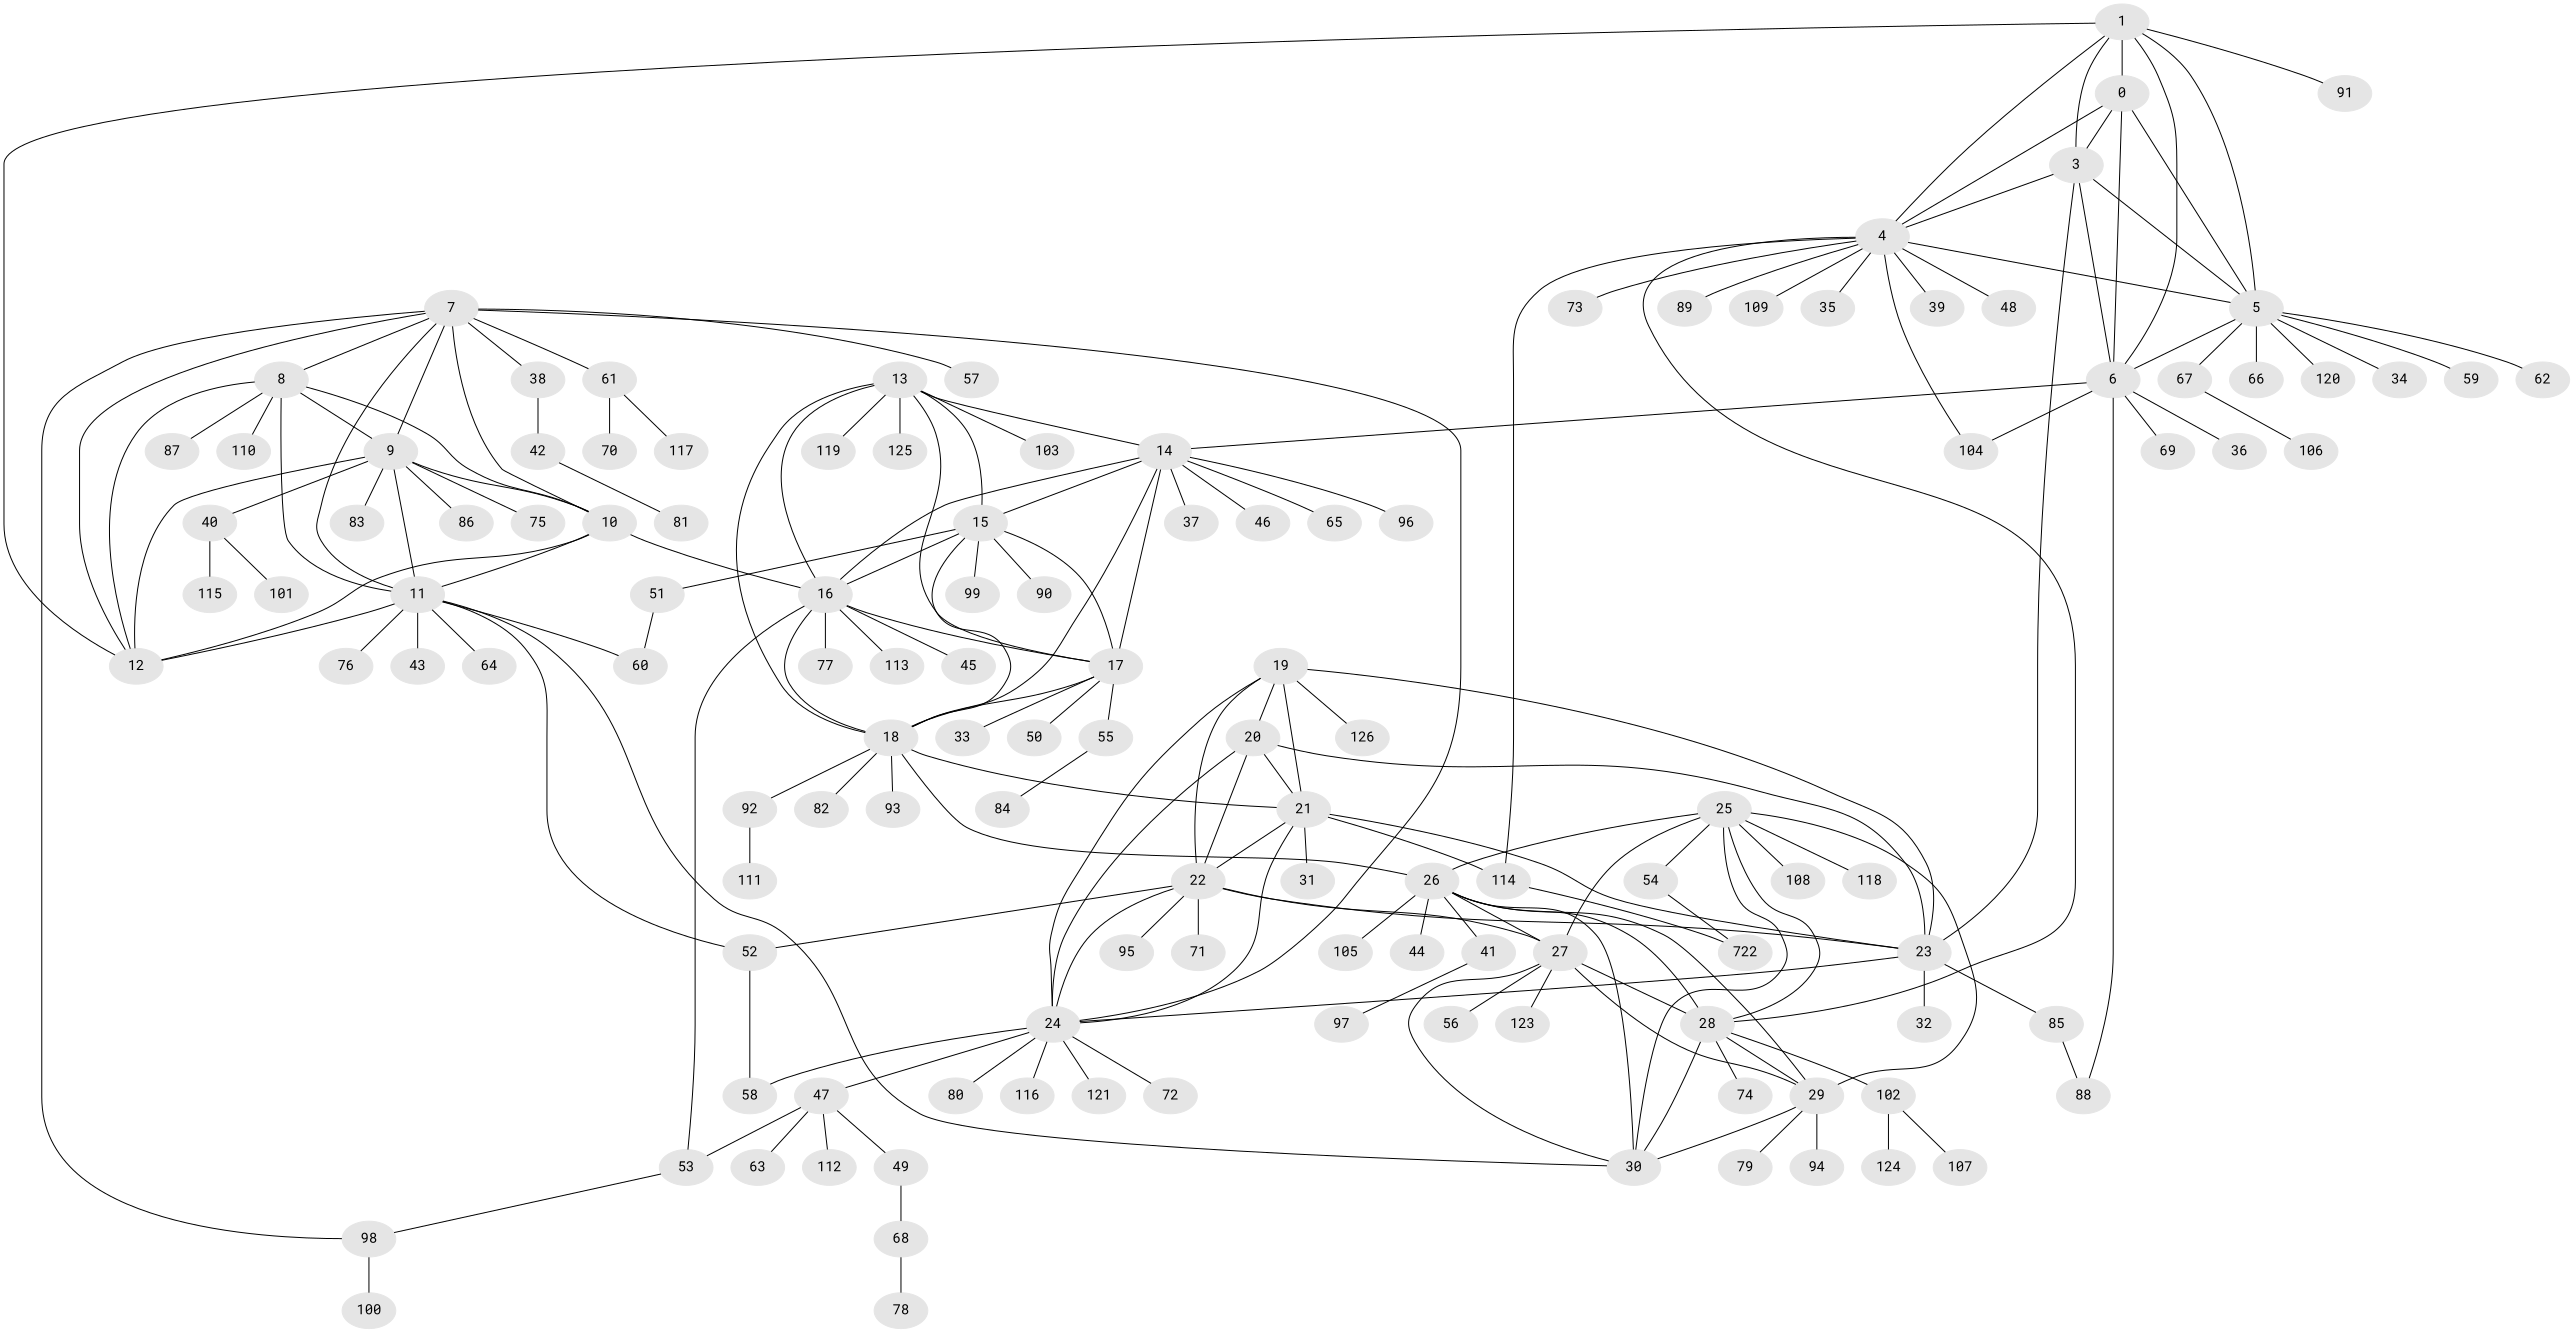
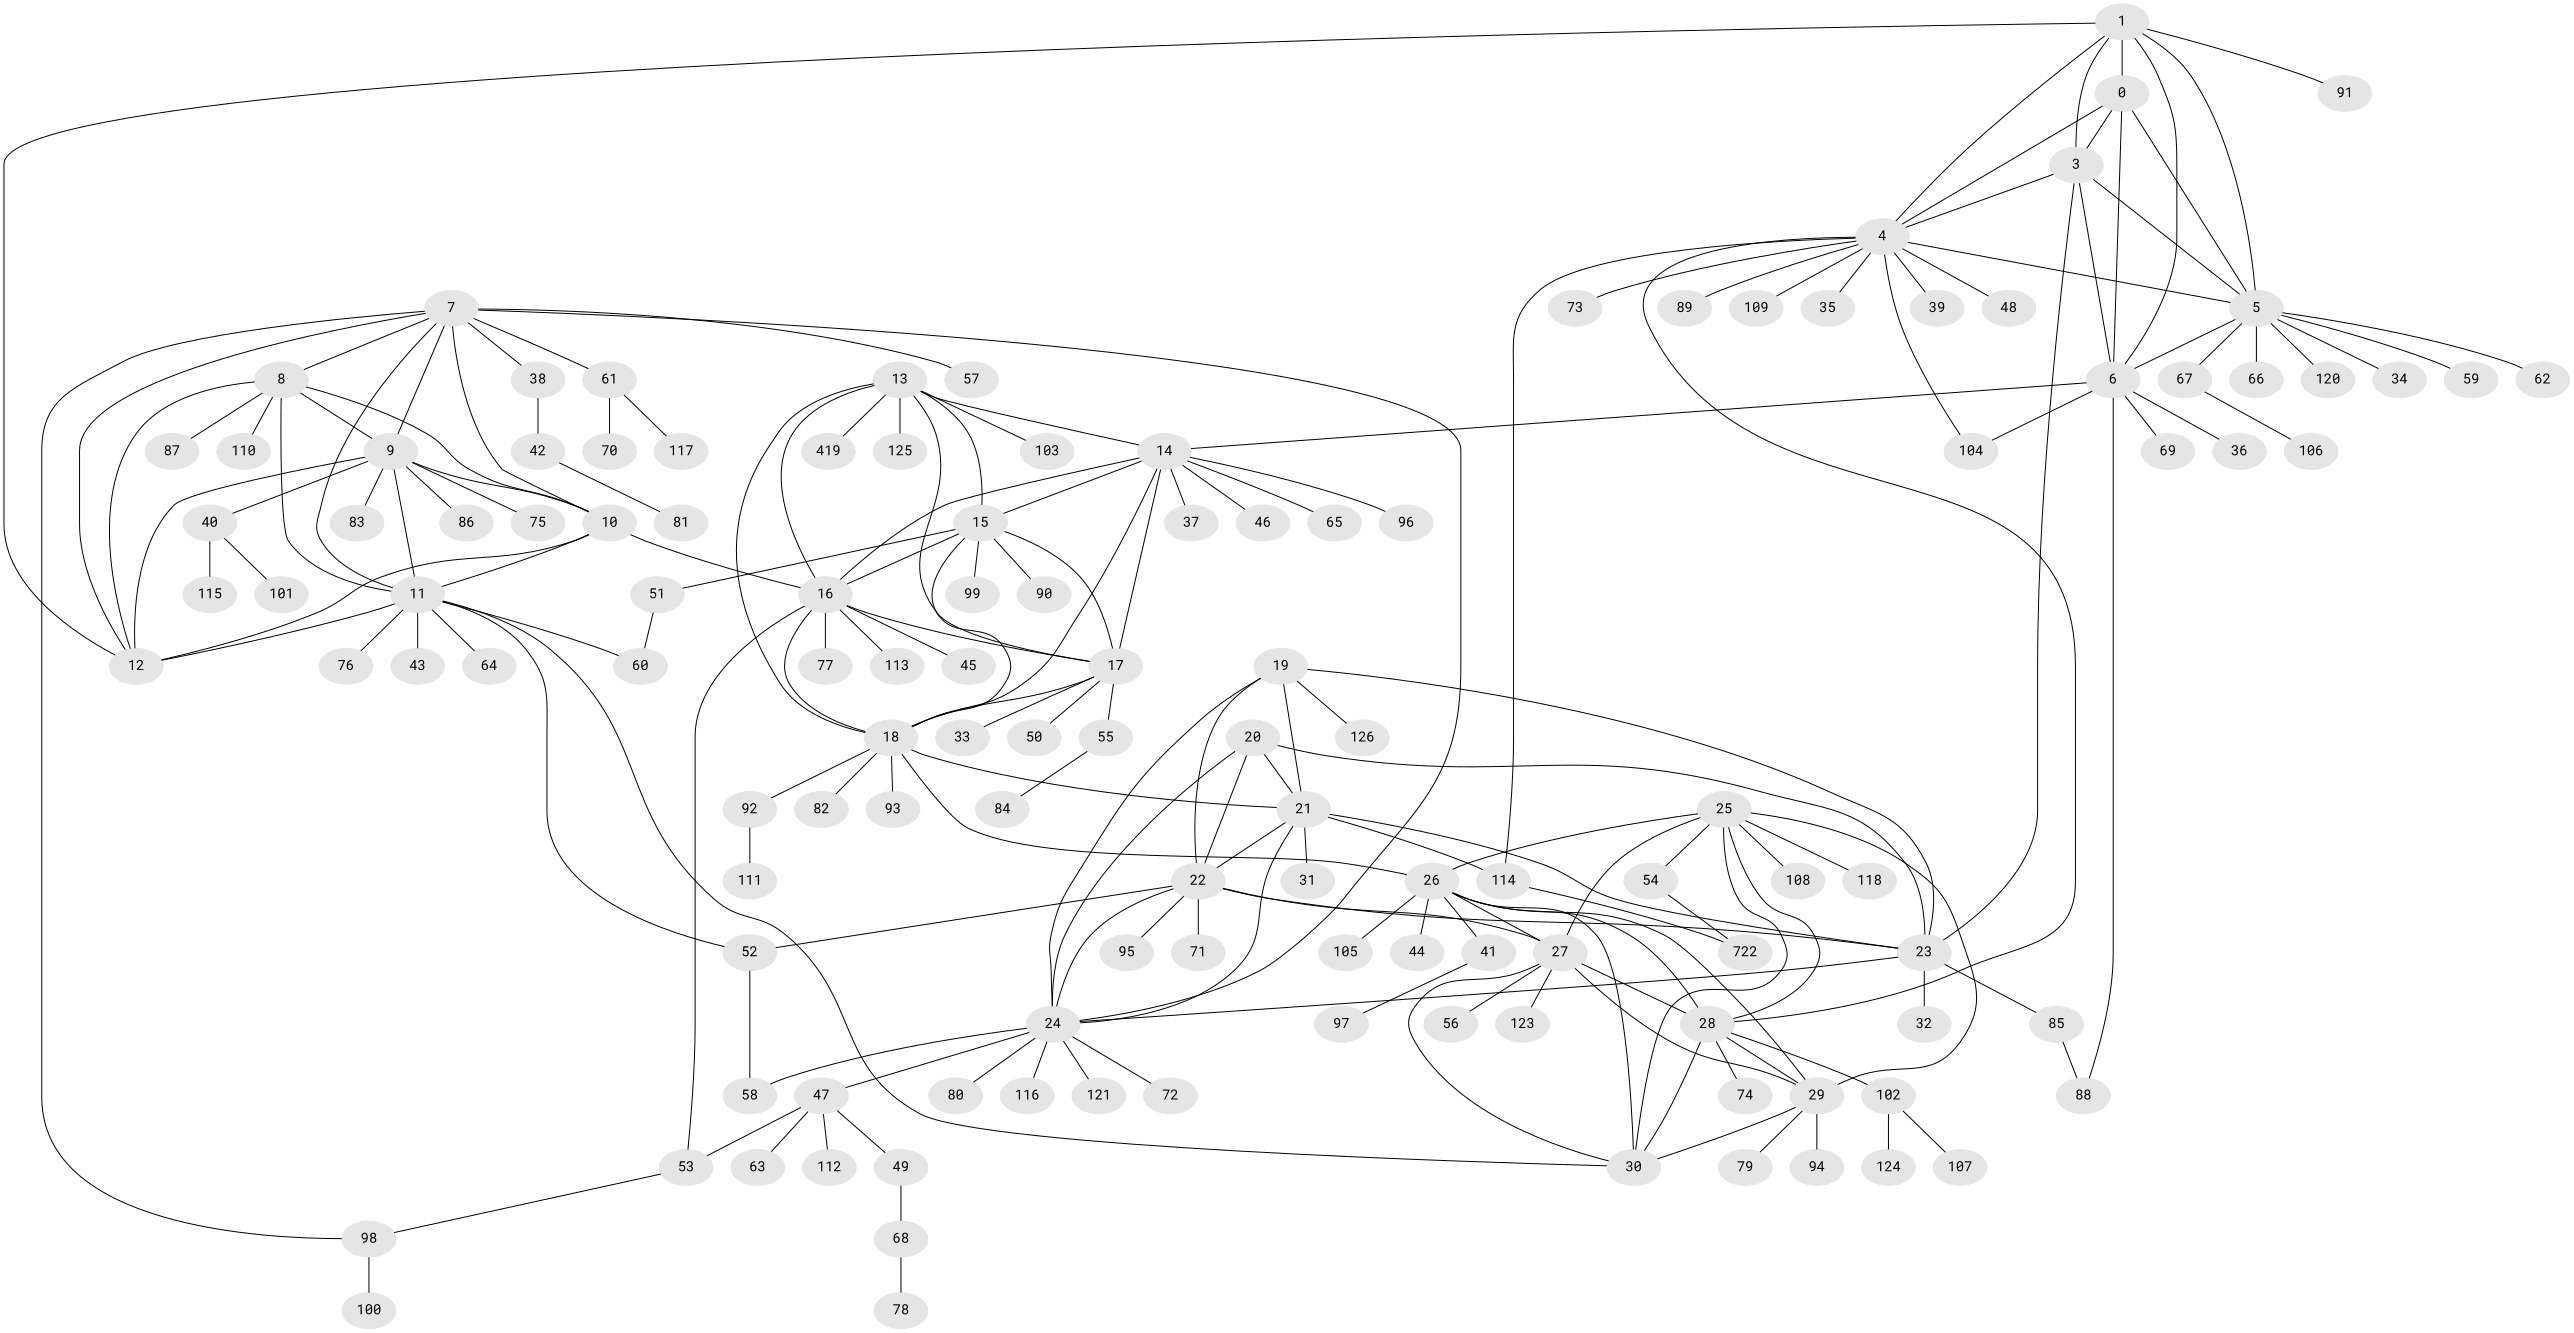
(828, 451) -> (828, 451)
(1267, 702) -> none
